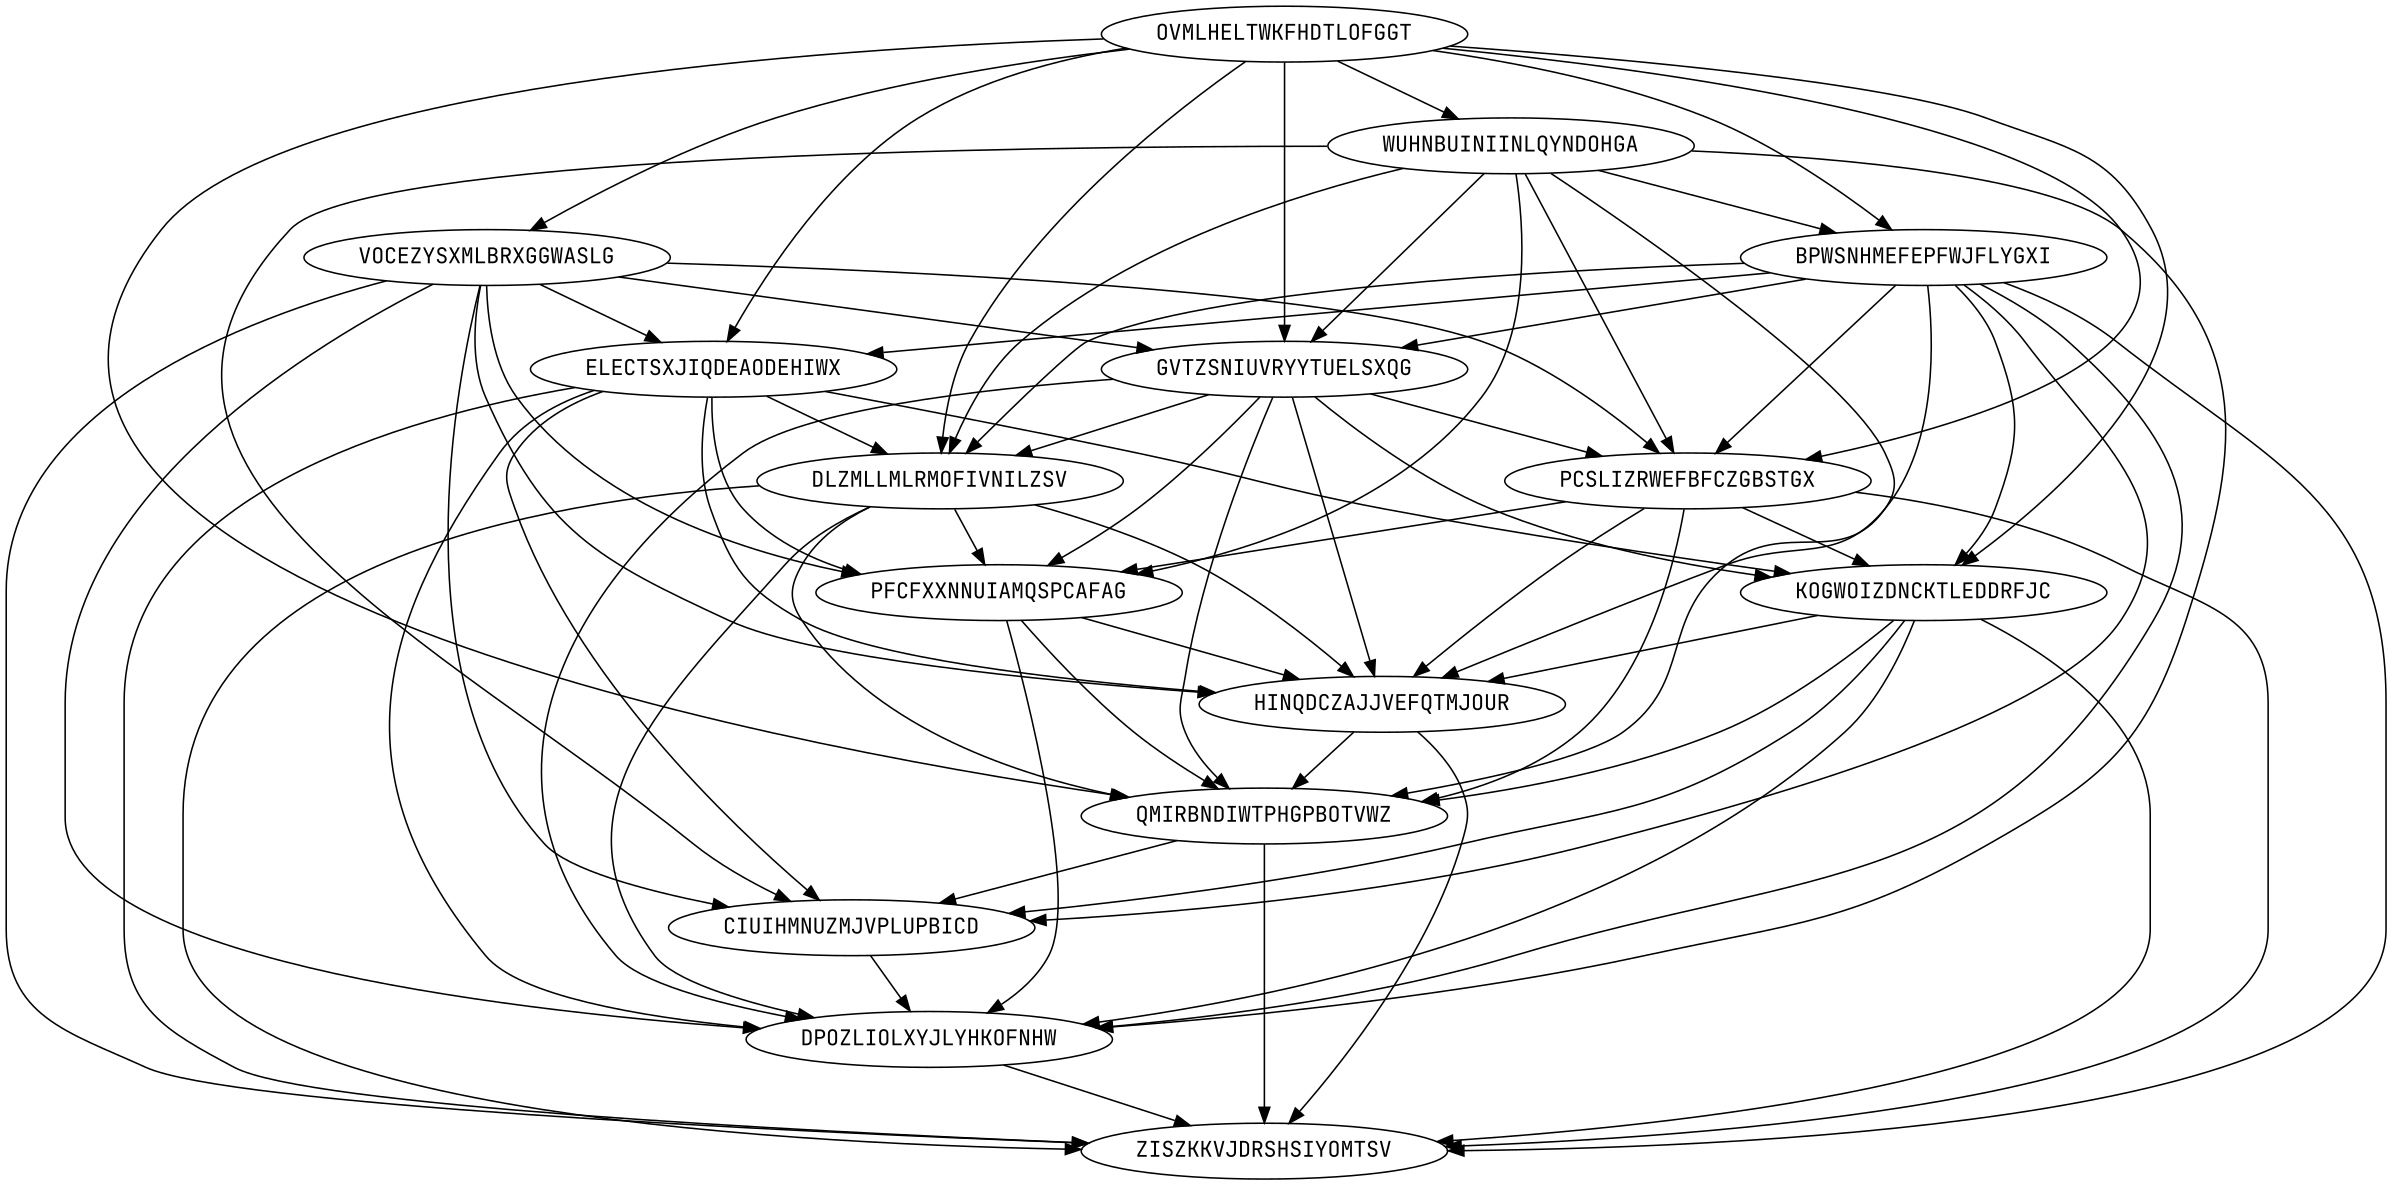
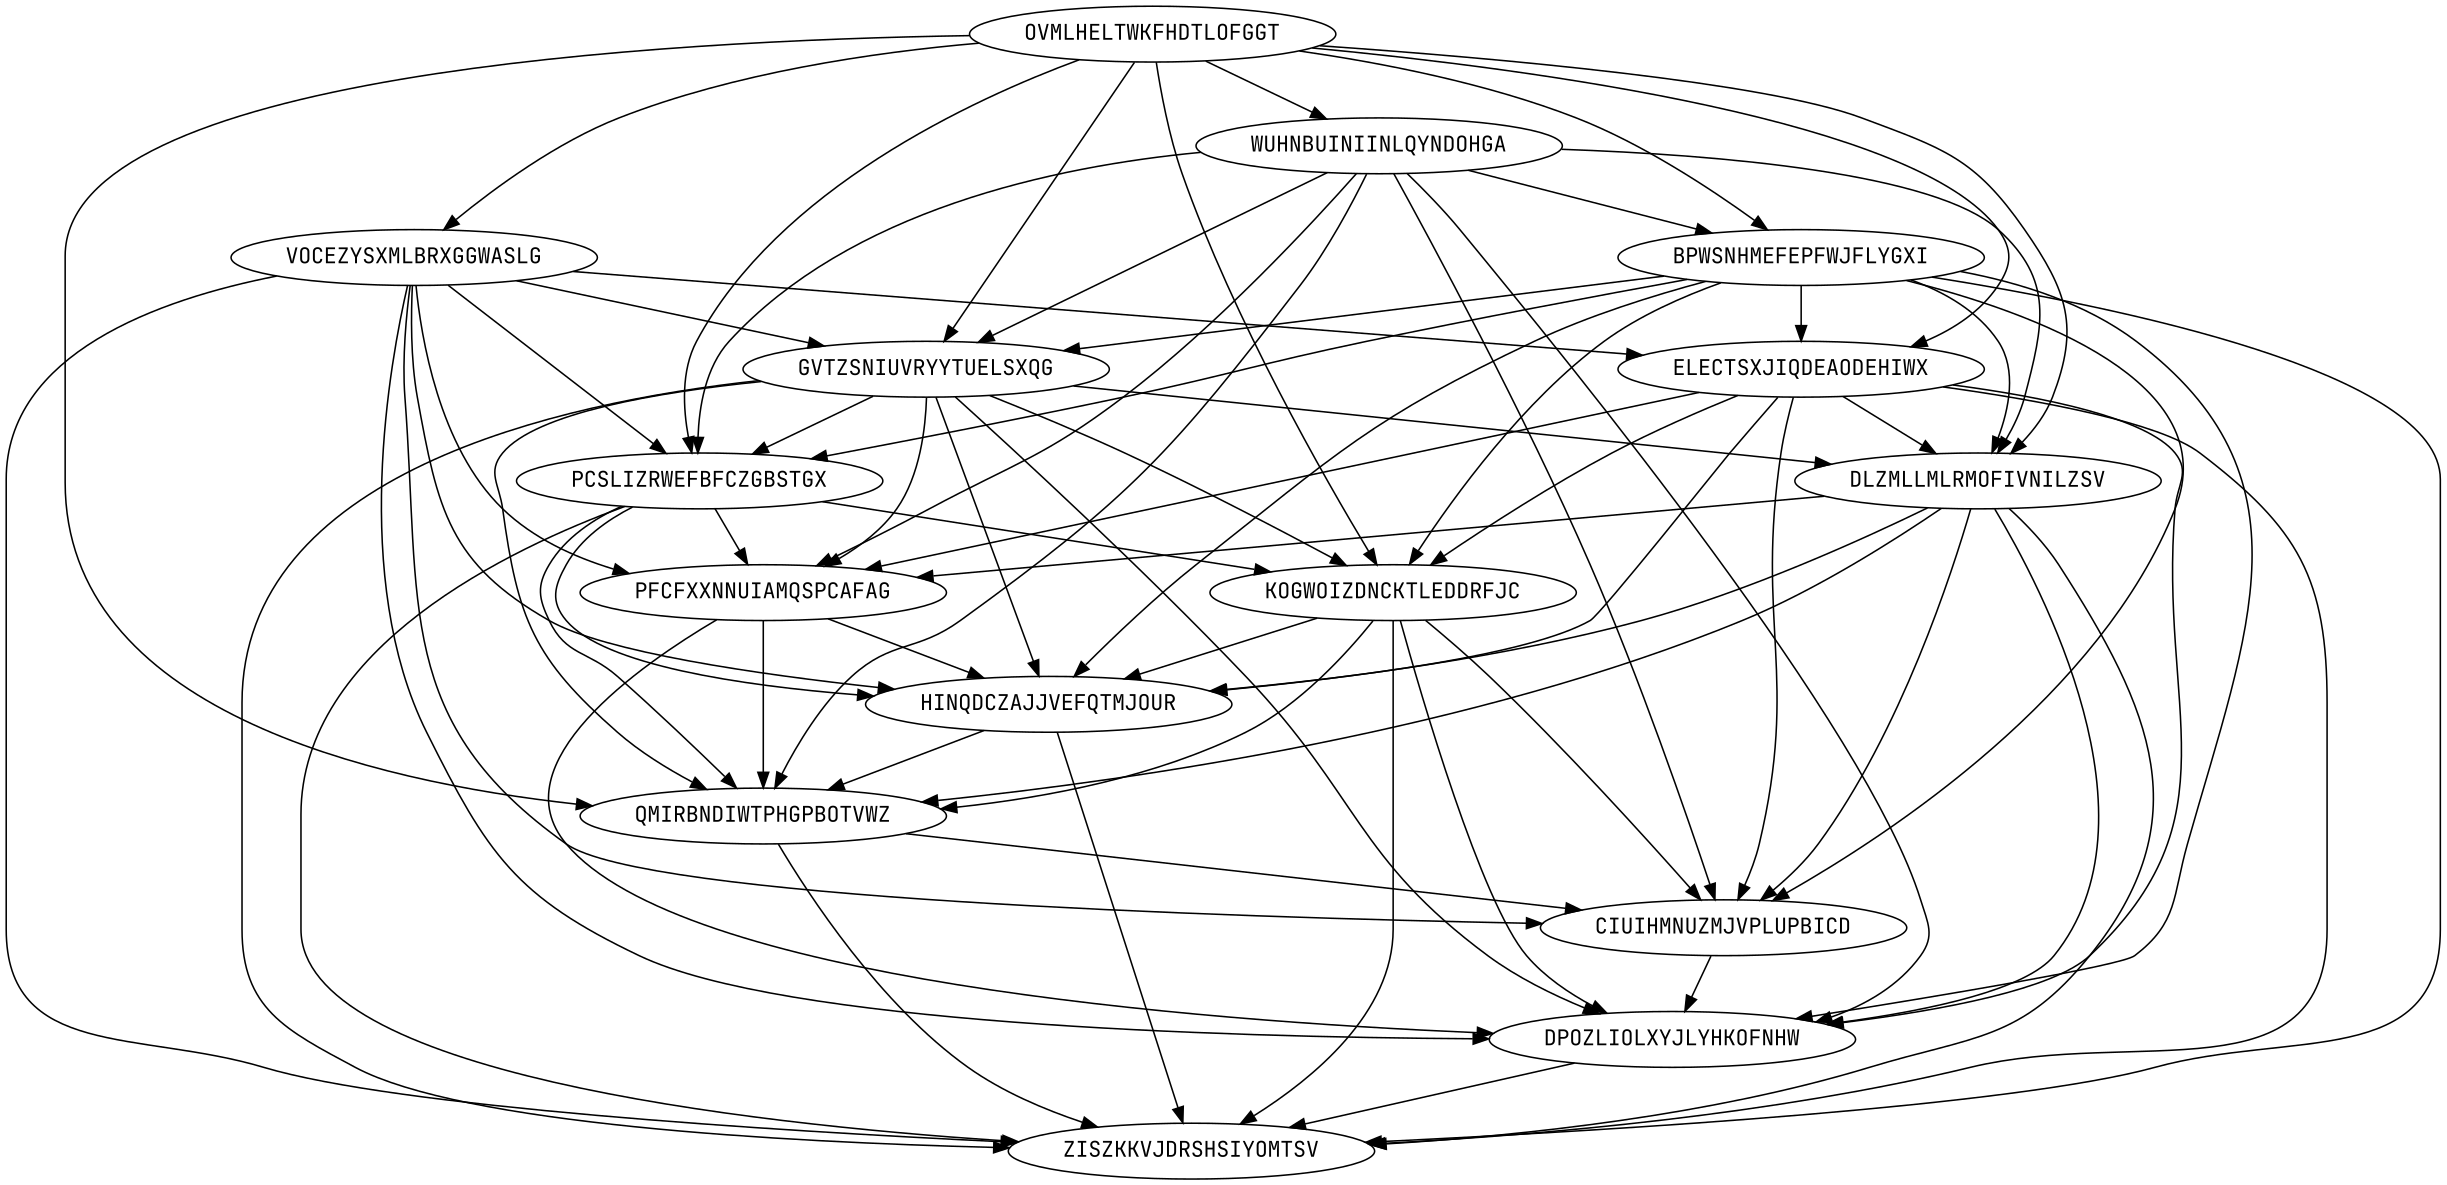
none -> (1895, 712)
none -> (242, 903)
